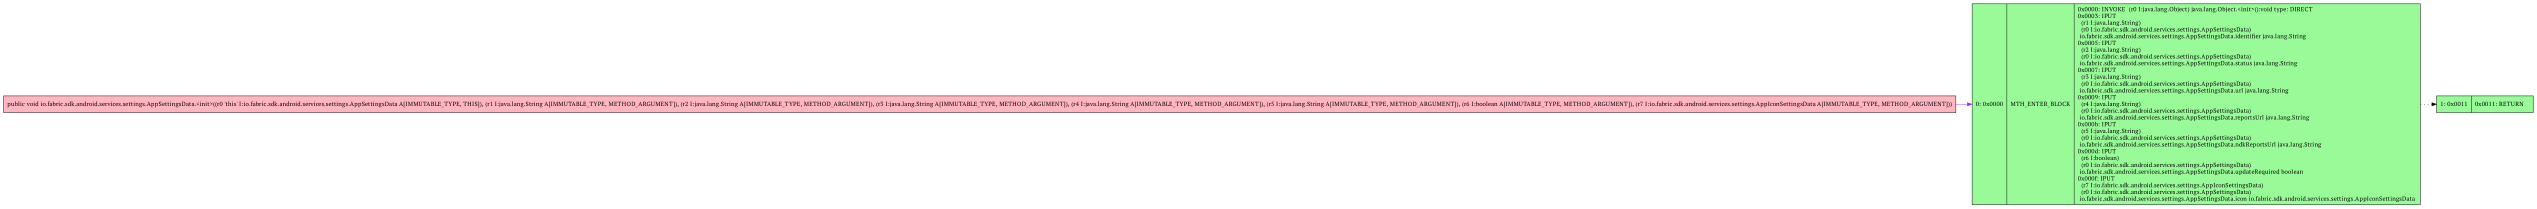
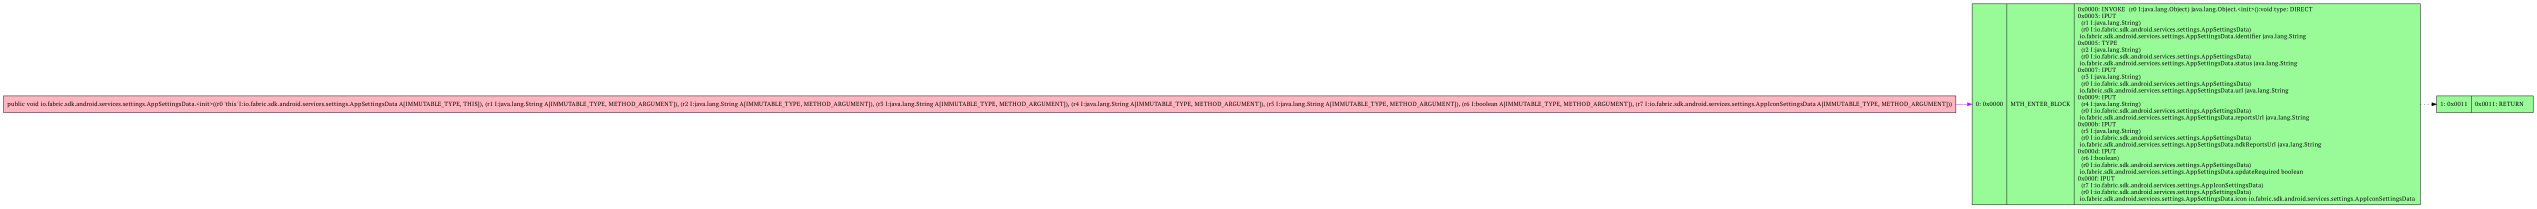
(2099, 43) -> (2099, 43)
